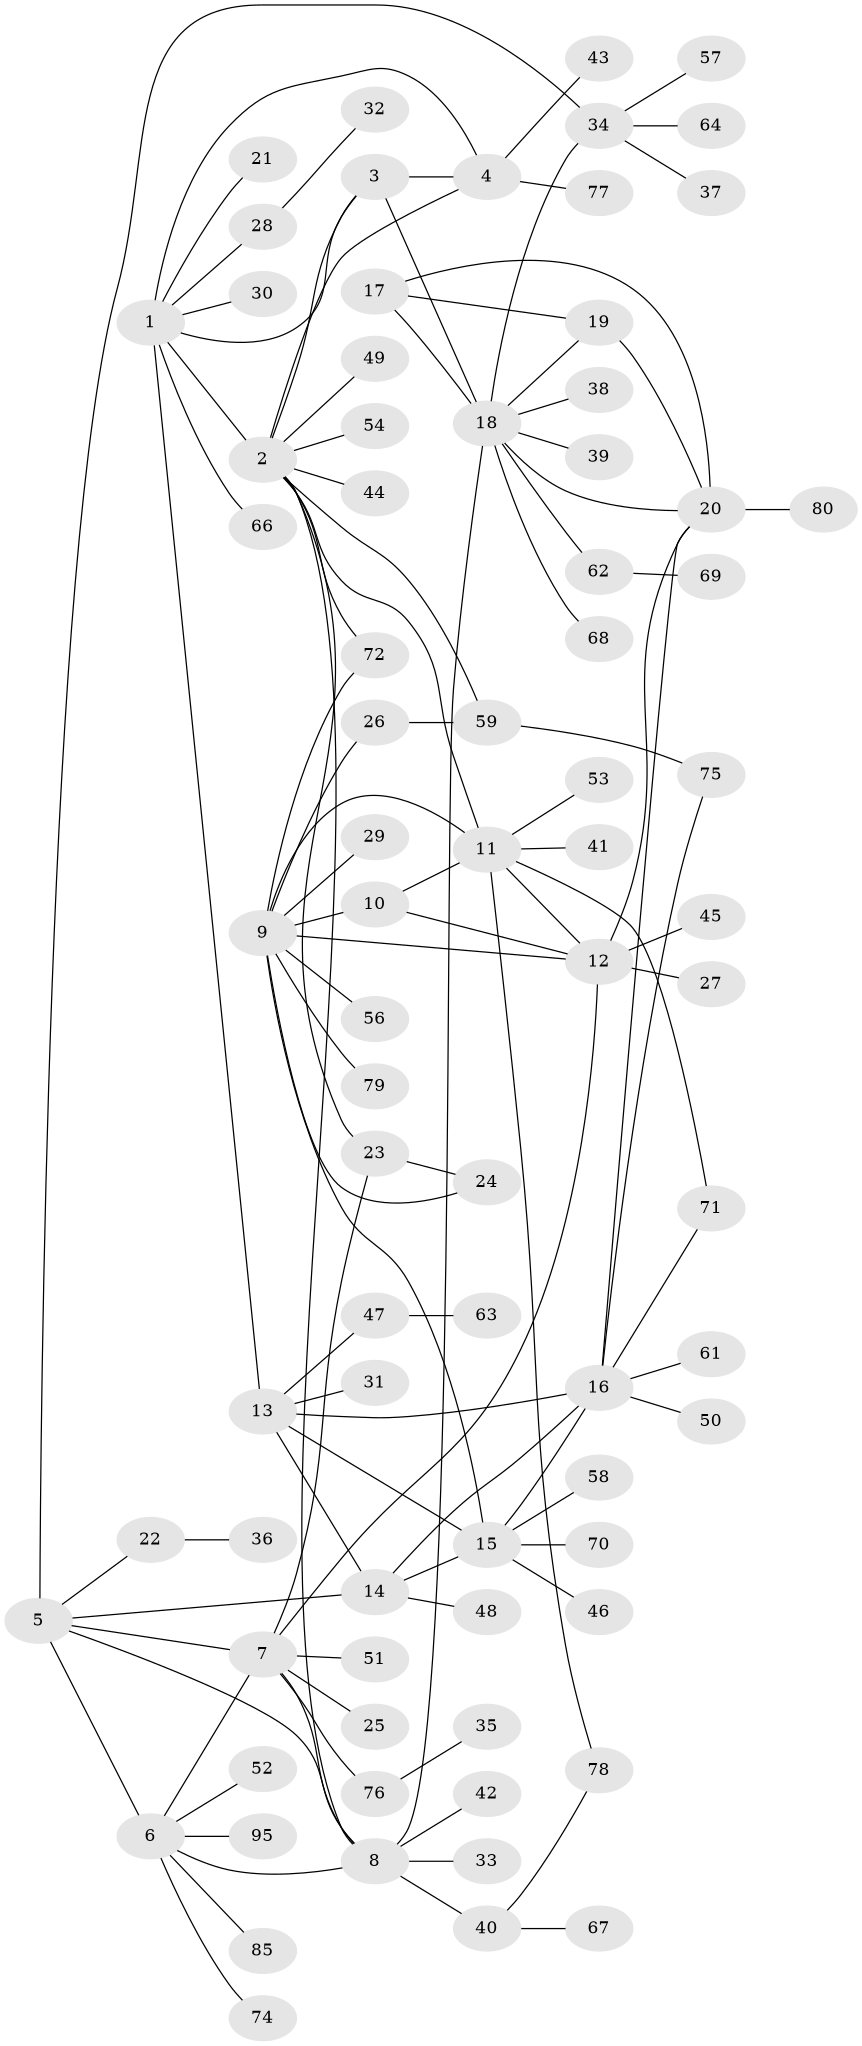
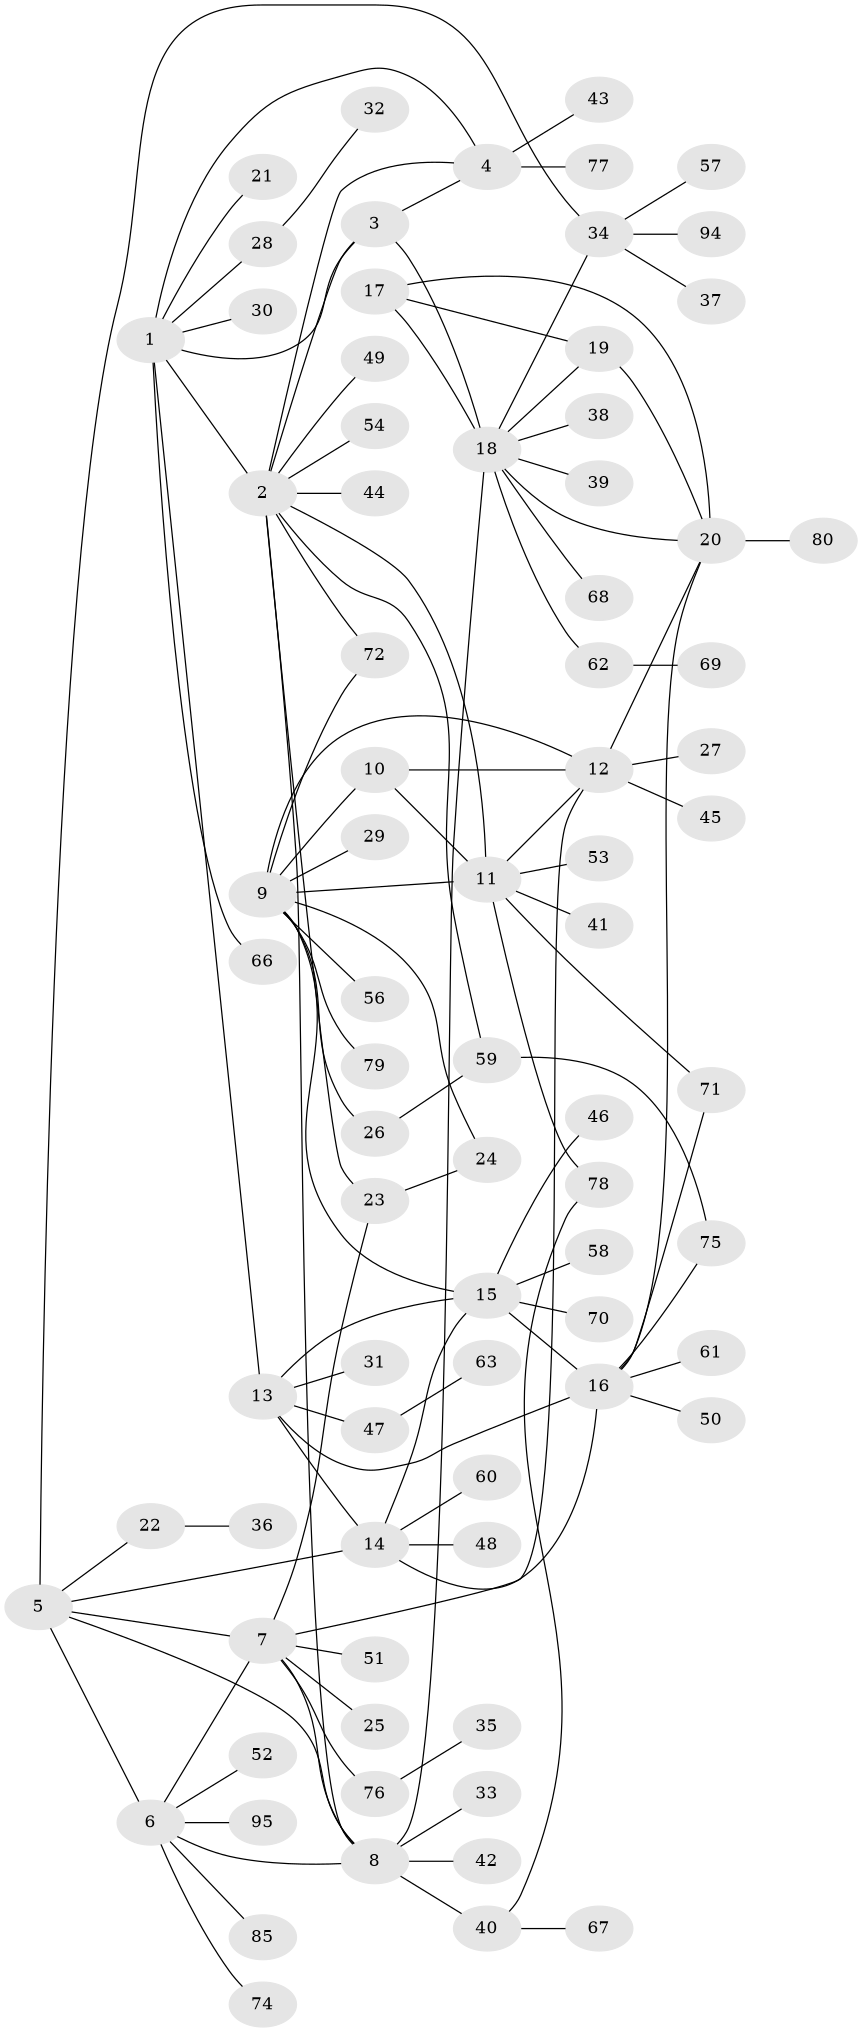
(711, 126) -> (711, 234)
none -> (487, 1478)
